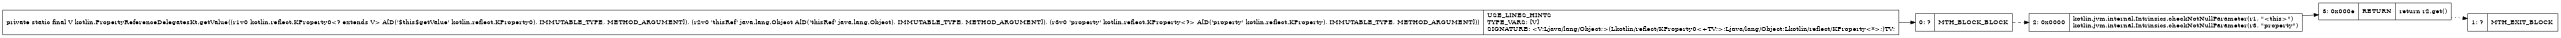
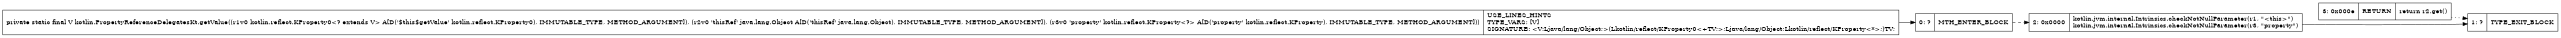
(2308, 15) -> (2383, 25)
(1973, 22) -> (1974, 22)
(2522, 22) -> (2522, 22)
